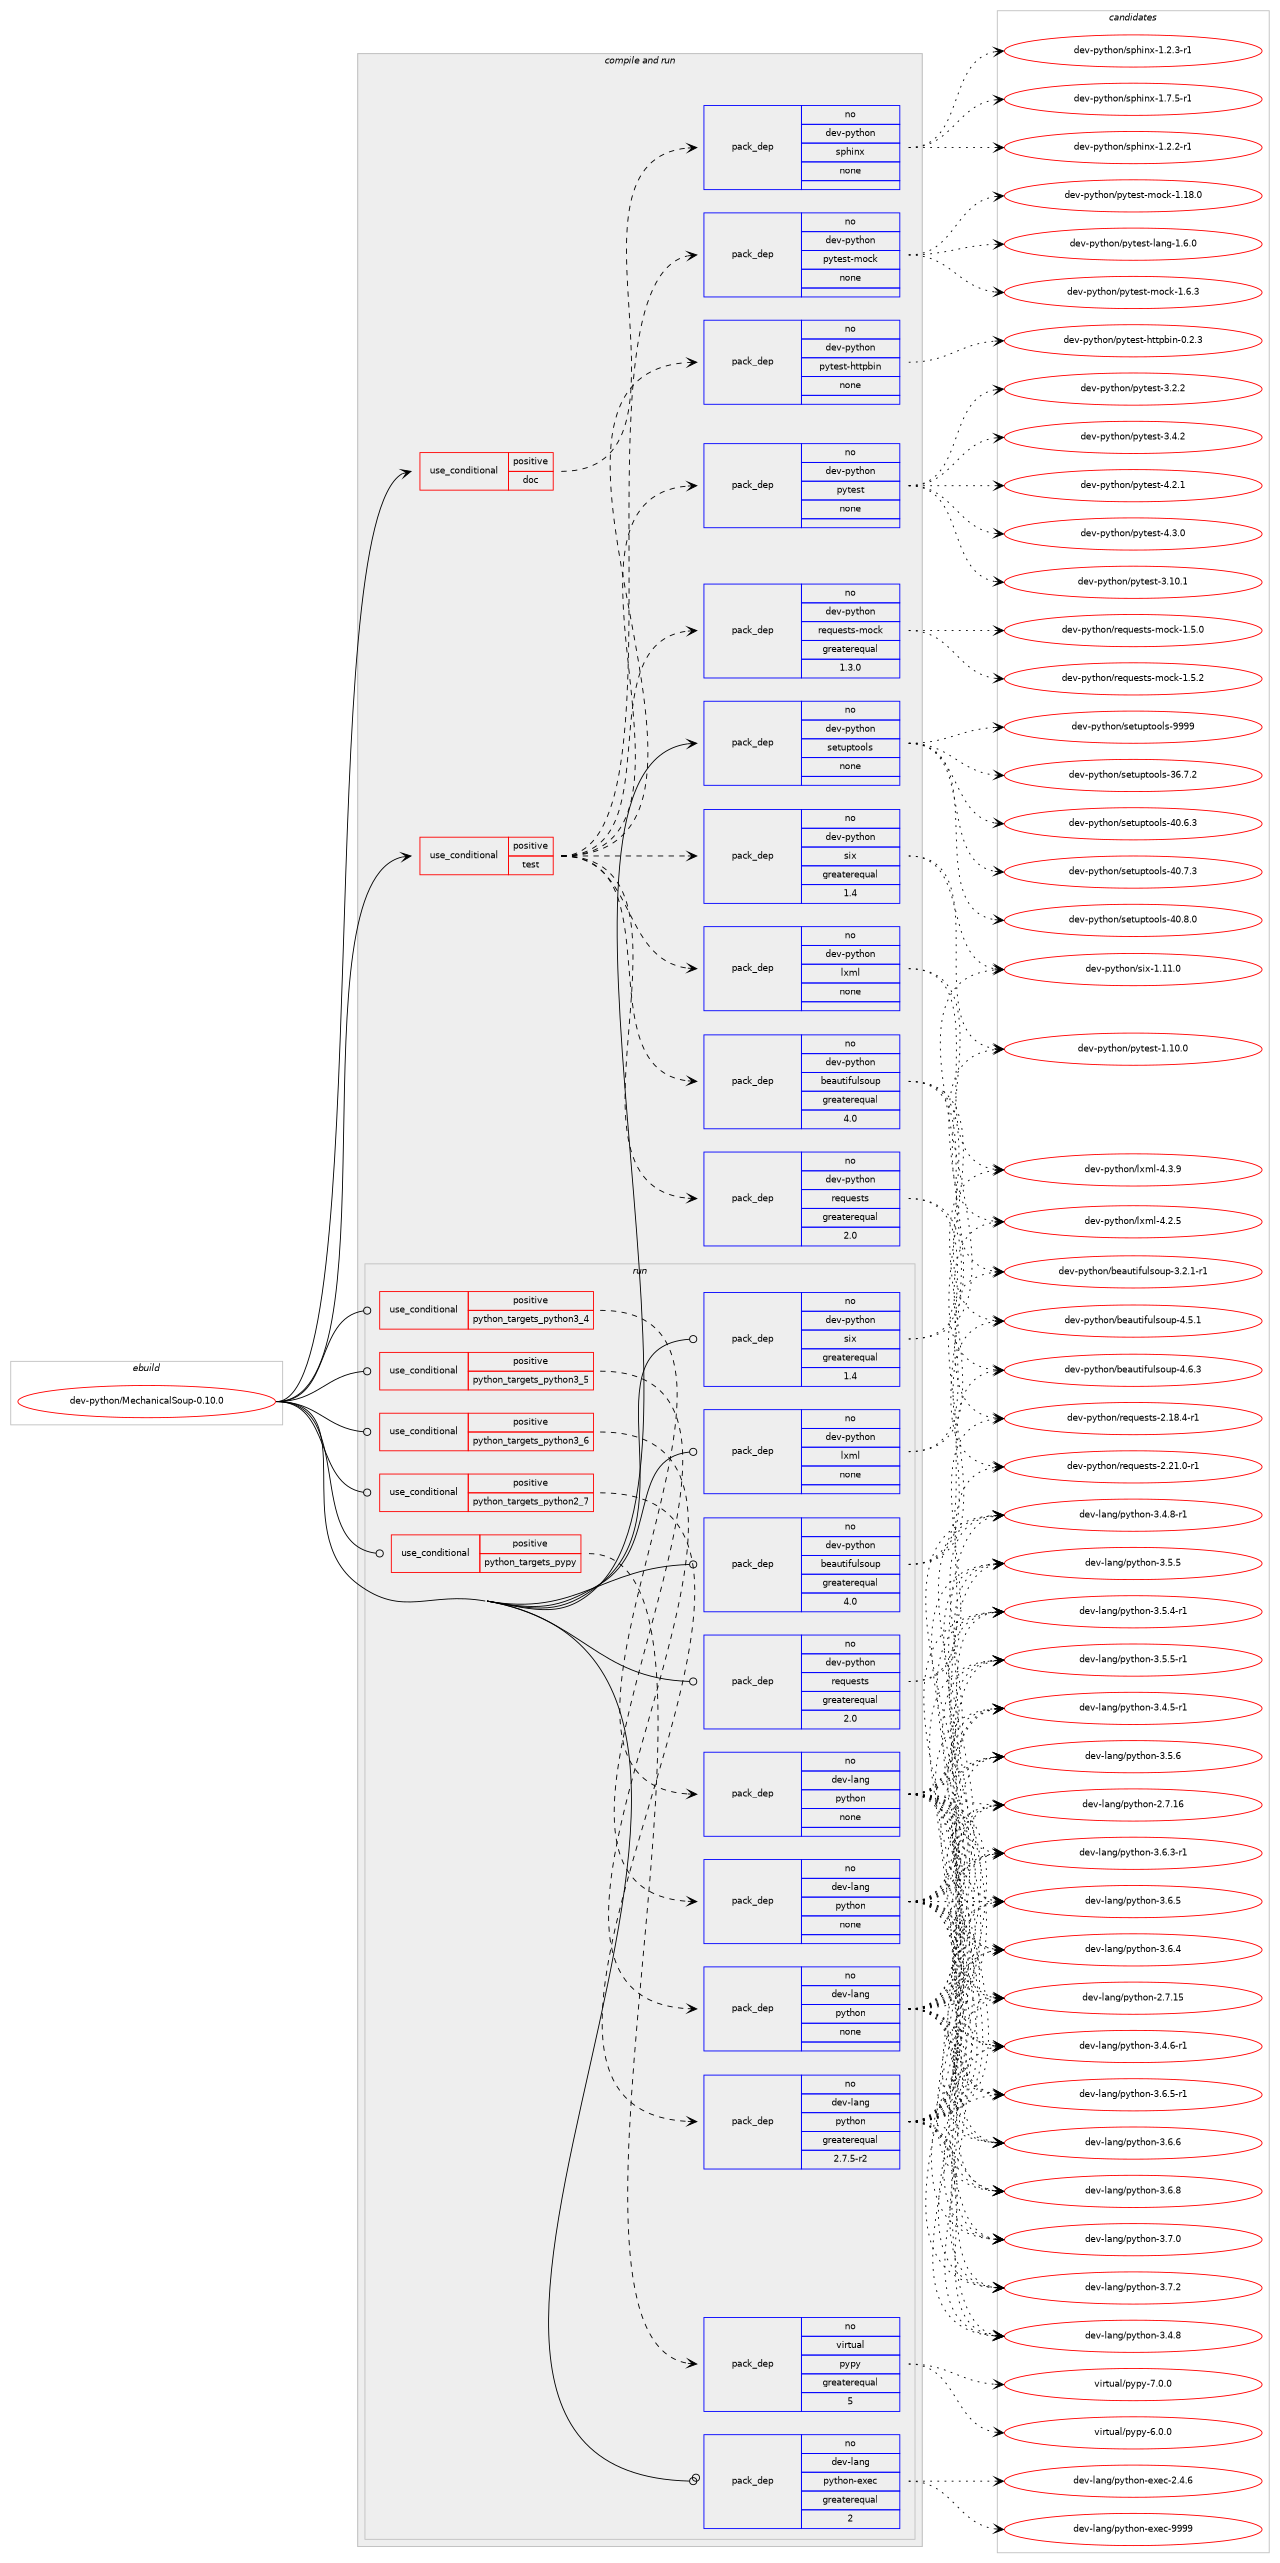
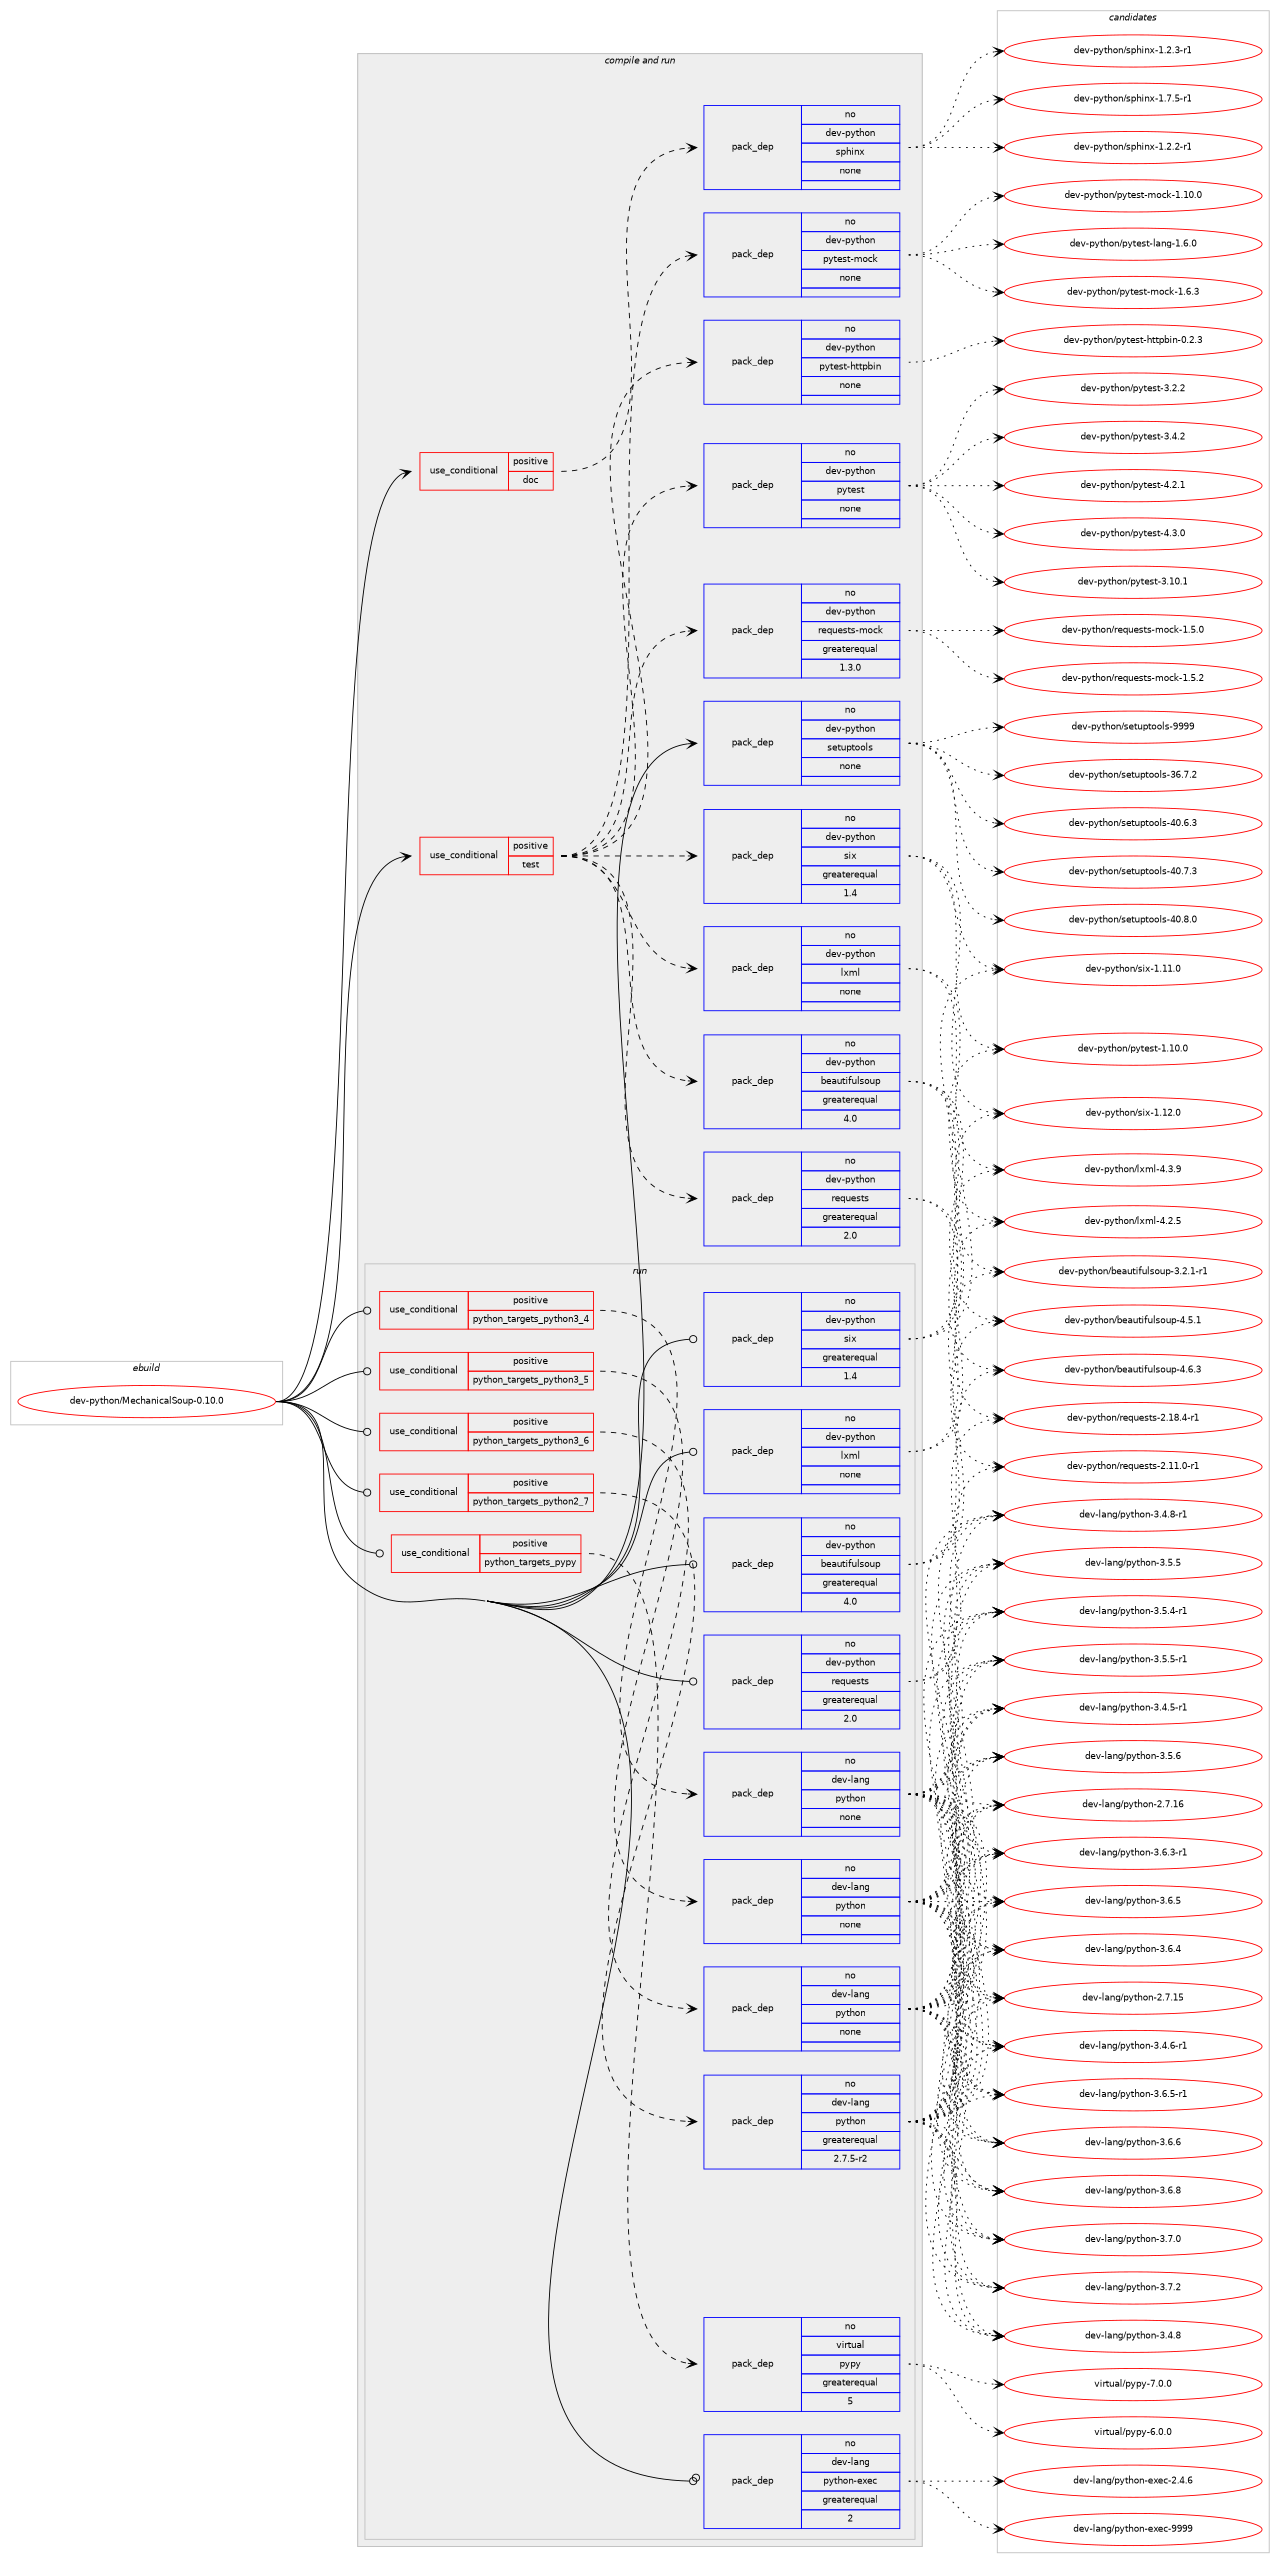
(1133, 196) -> (1133, 196)
none -> (1133, 1114)
(1133, 1467) -> (1133, 1467)
